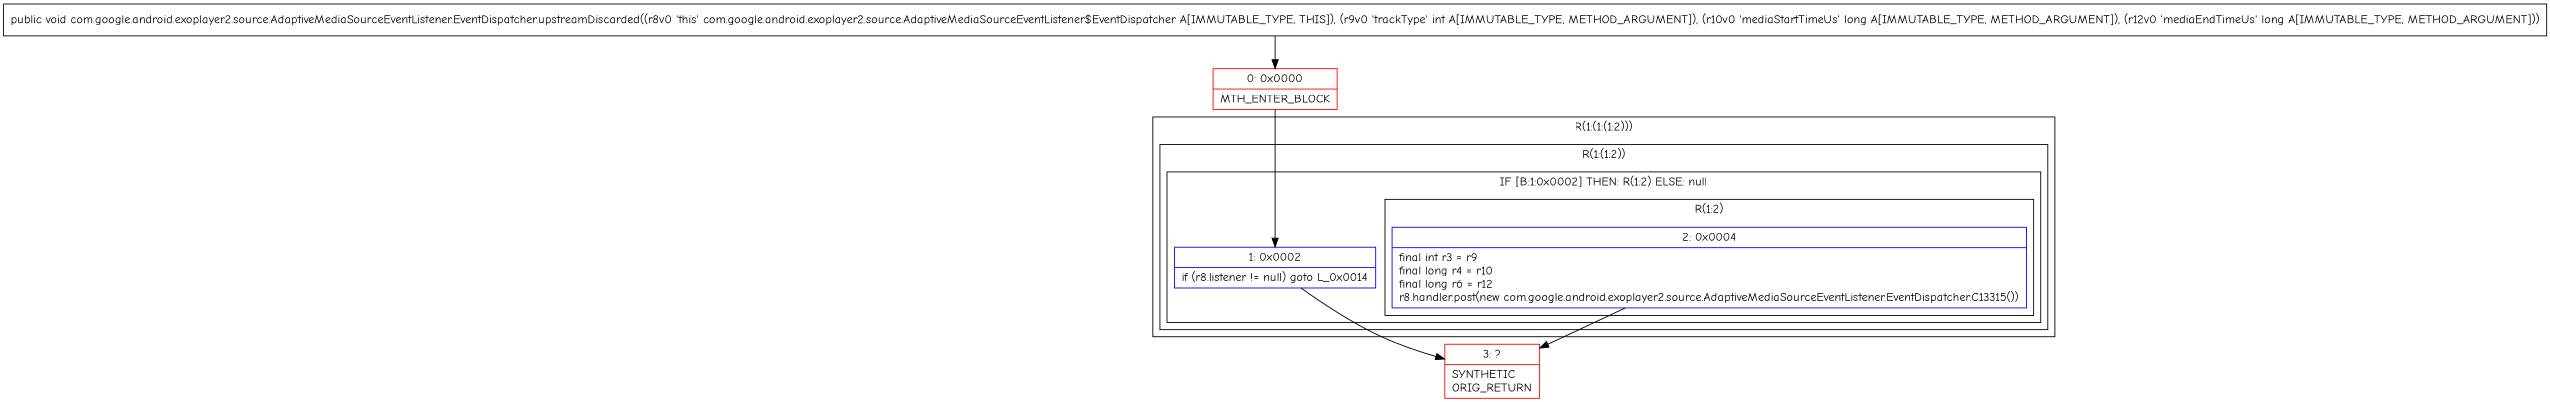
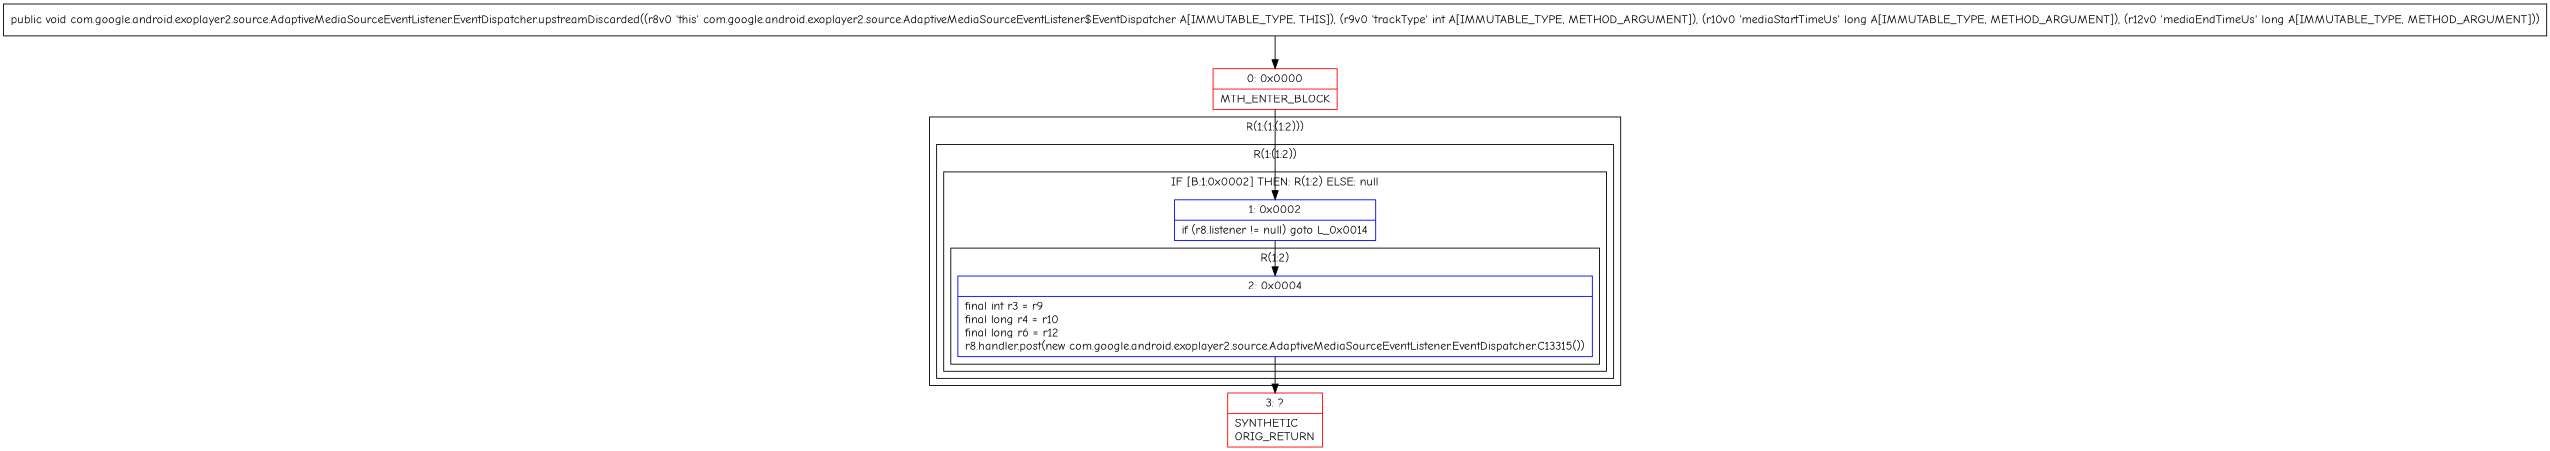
(1342, 315) -> (1275, 254)
